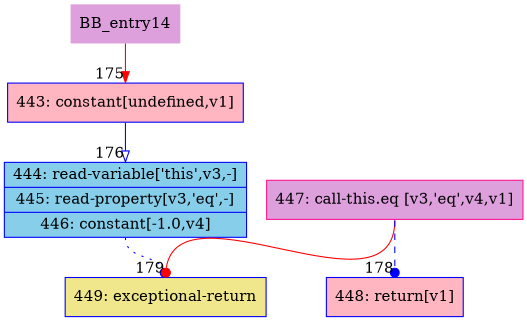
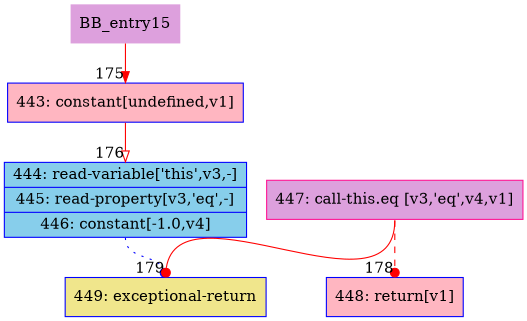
(125, 24) -> (125, 24)
(125, 137) -> (125, 137)
(395, 244) -> (395, 244)
